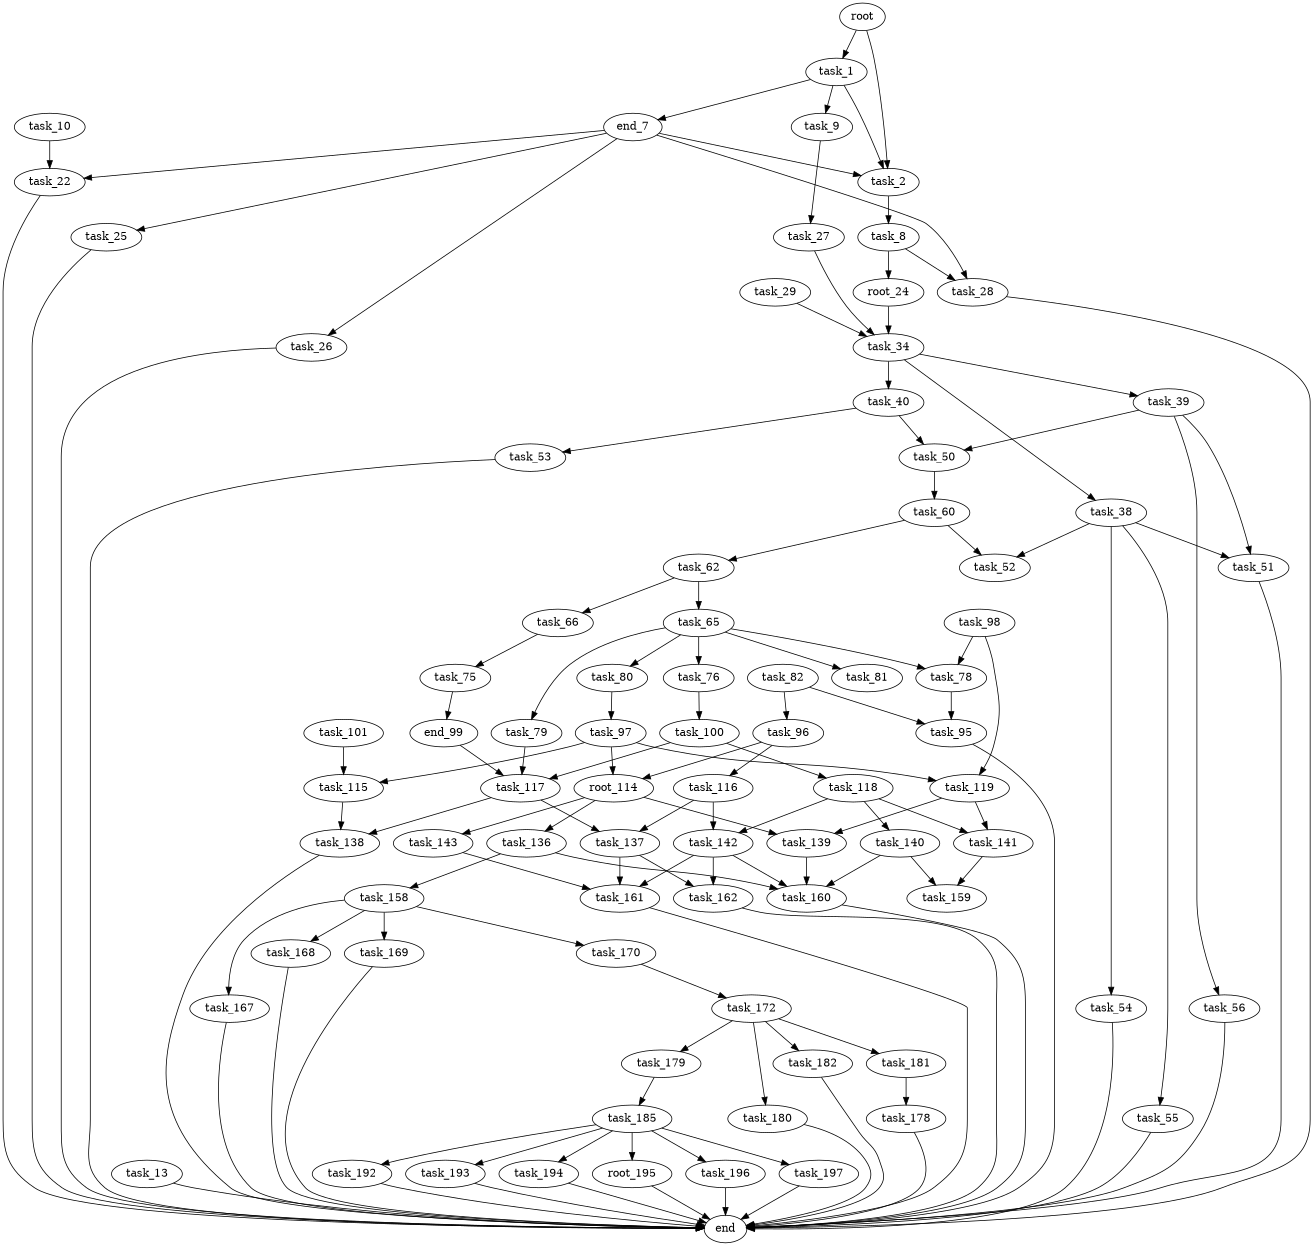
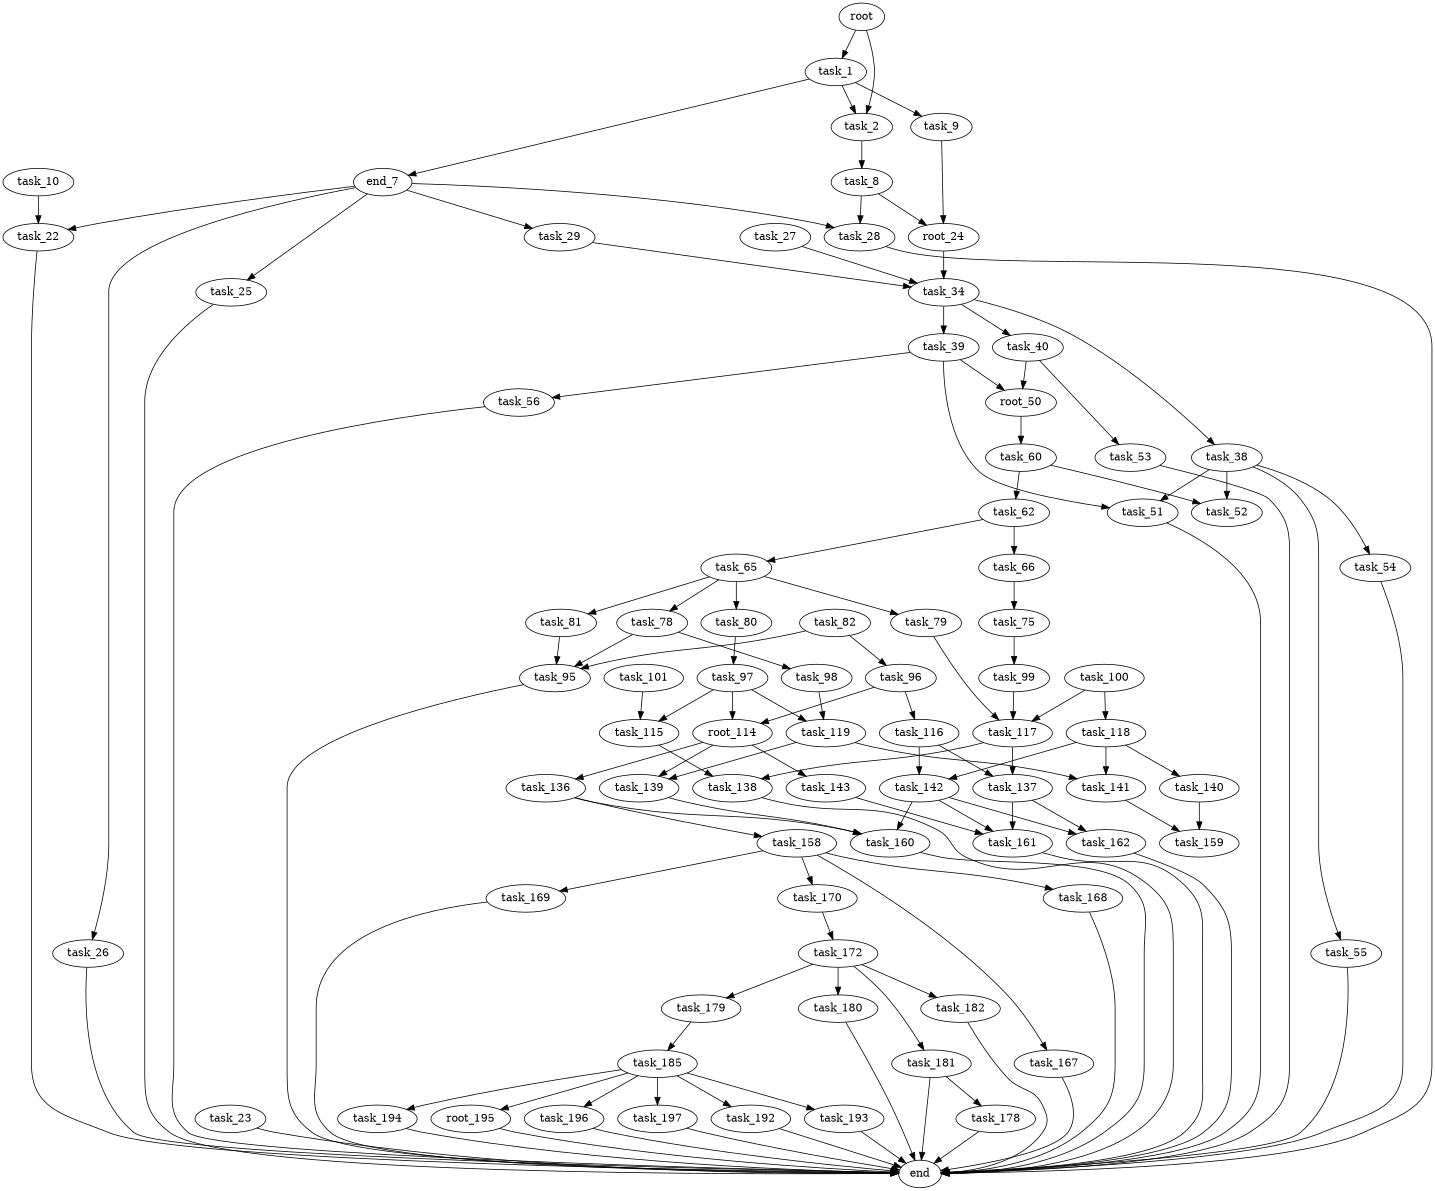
(756, 154) -> (466, 208)
(816, 178) -> (942, 178)
(934, 458) -> (1021, 403)
none -> (558, 647)
(967, 647) -> (741, 653)
(699, 678) -> none
(444, 733) -> (1014, 678)
(857, 869) -> none
none -> (926, 1115)
(147, 1174) -> (230, 1119)
